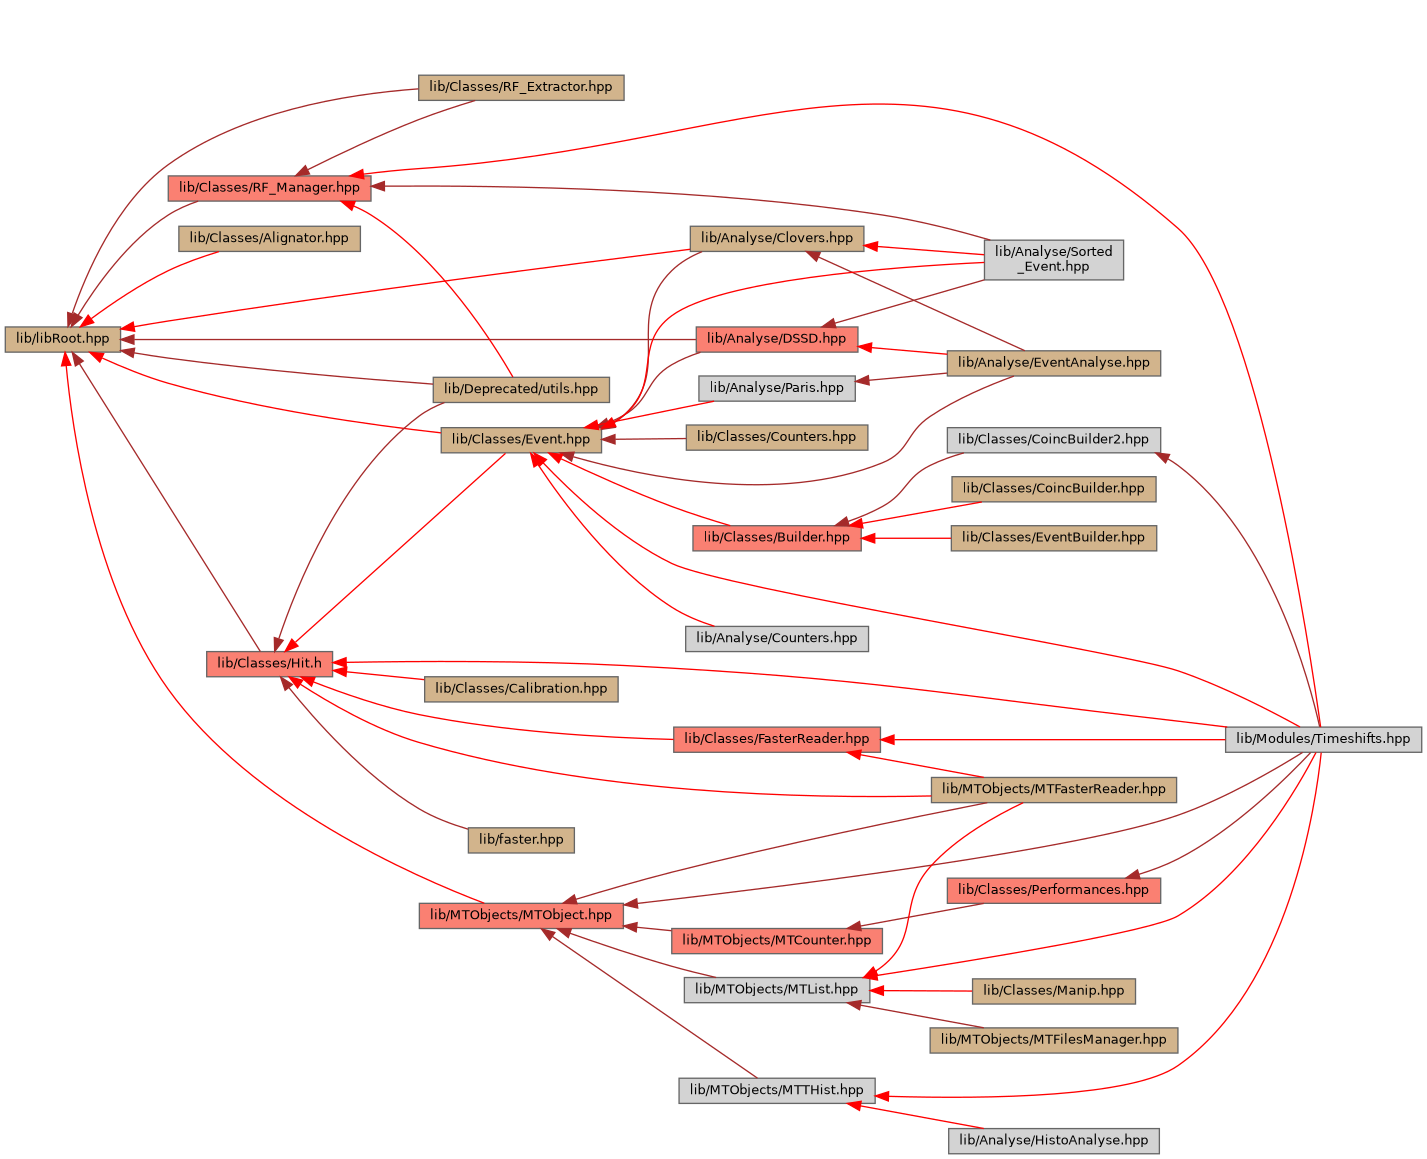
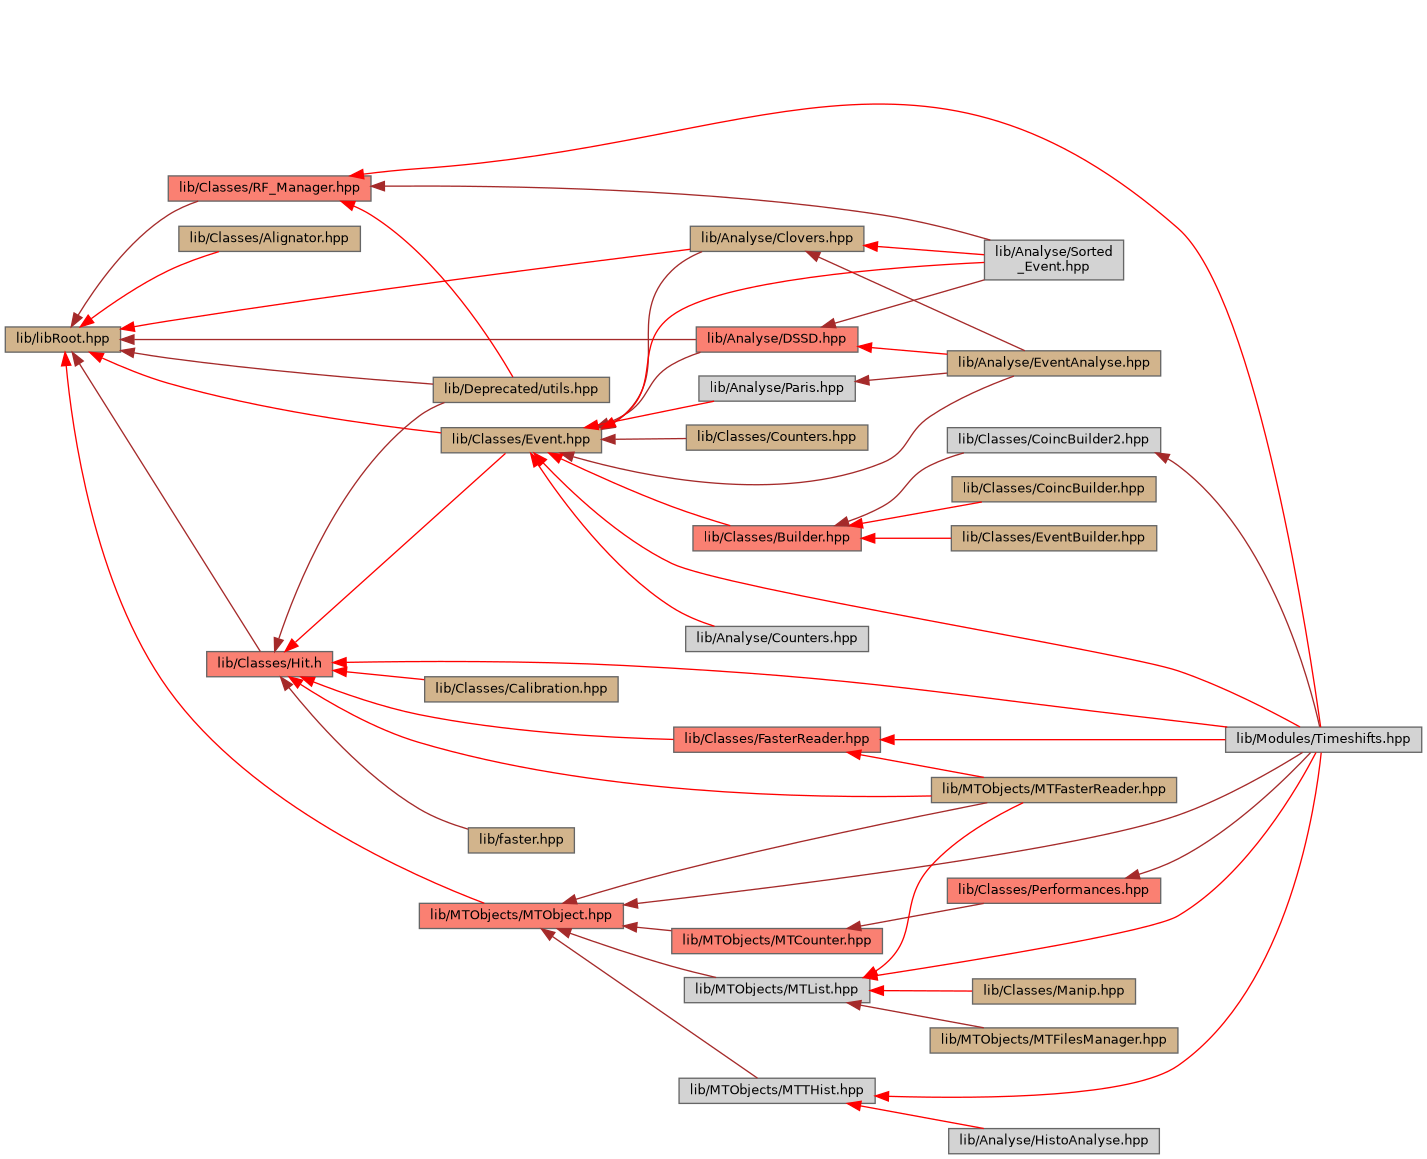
(521, 88) -> none
